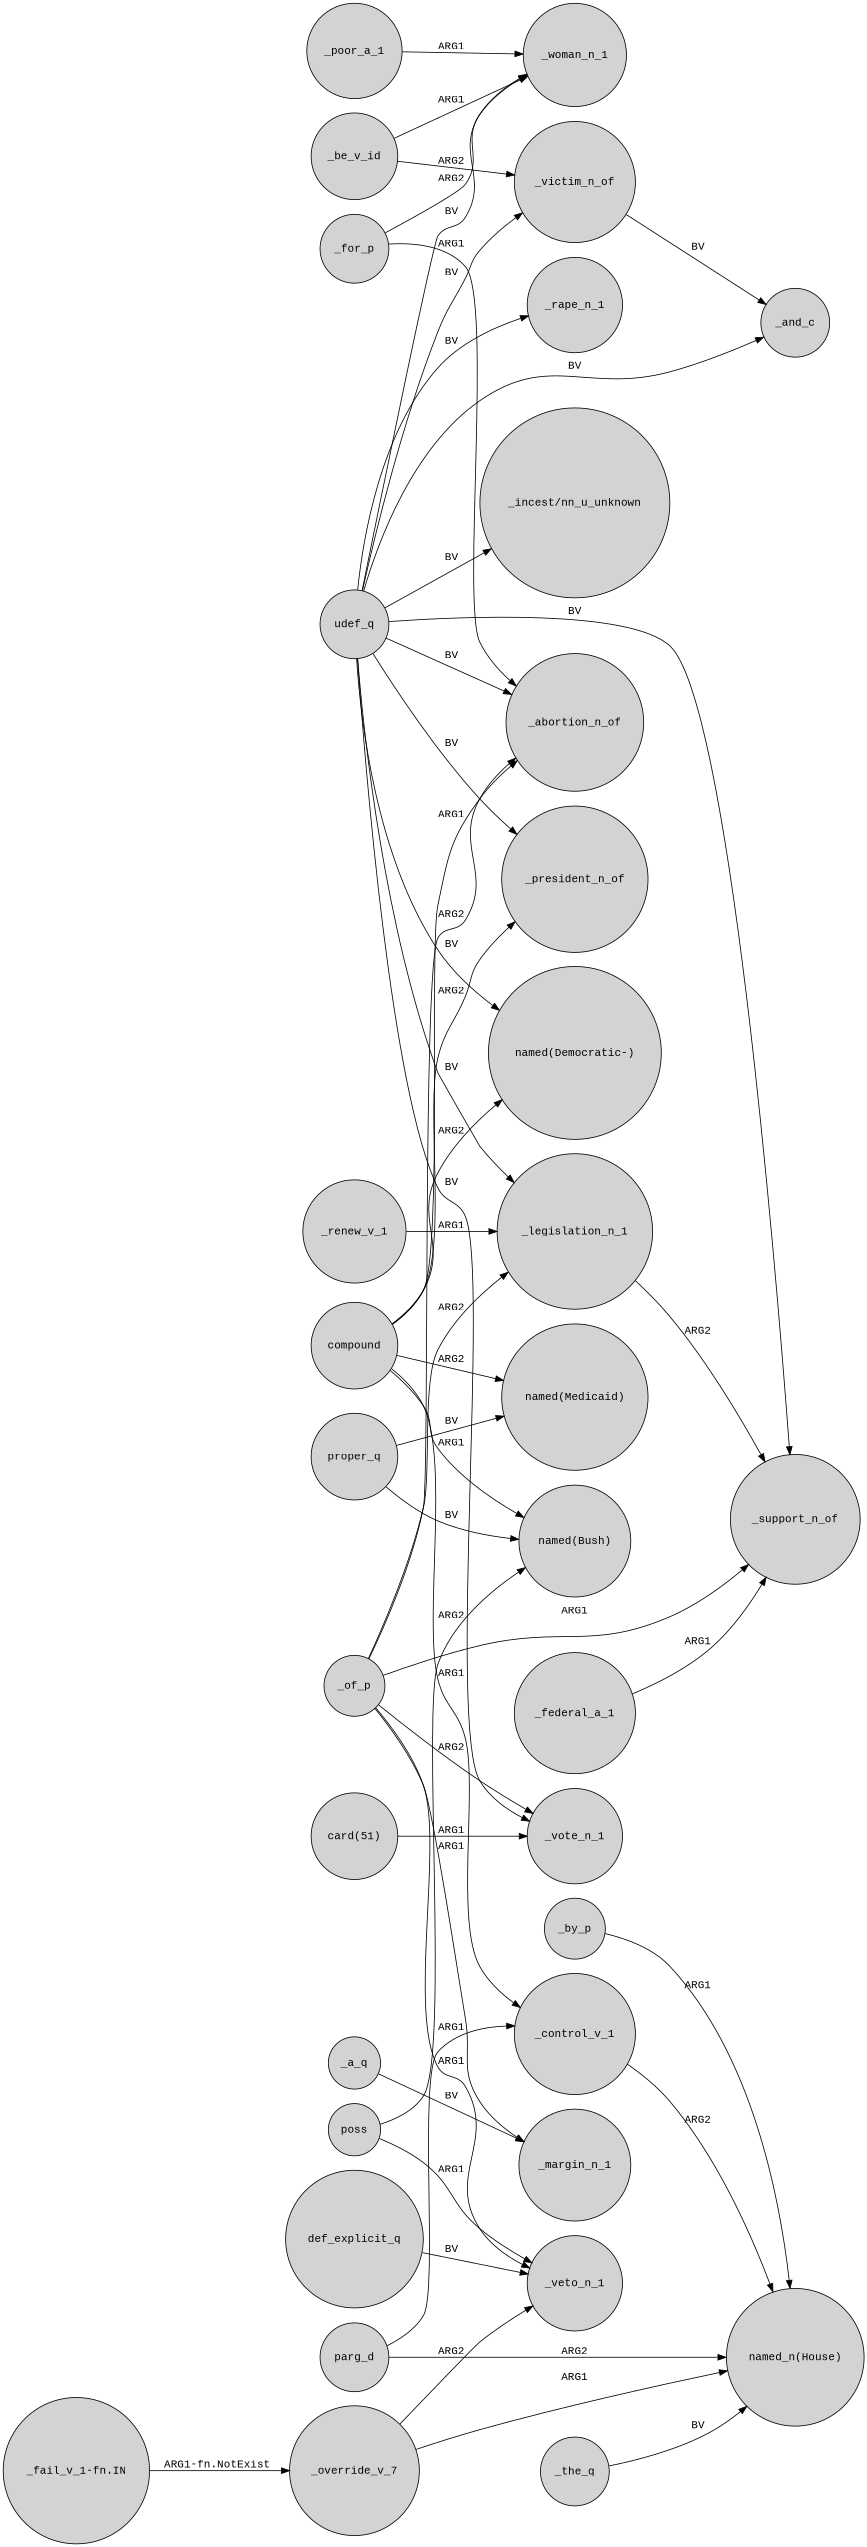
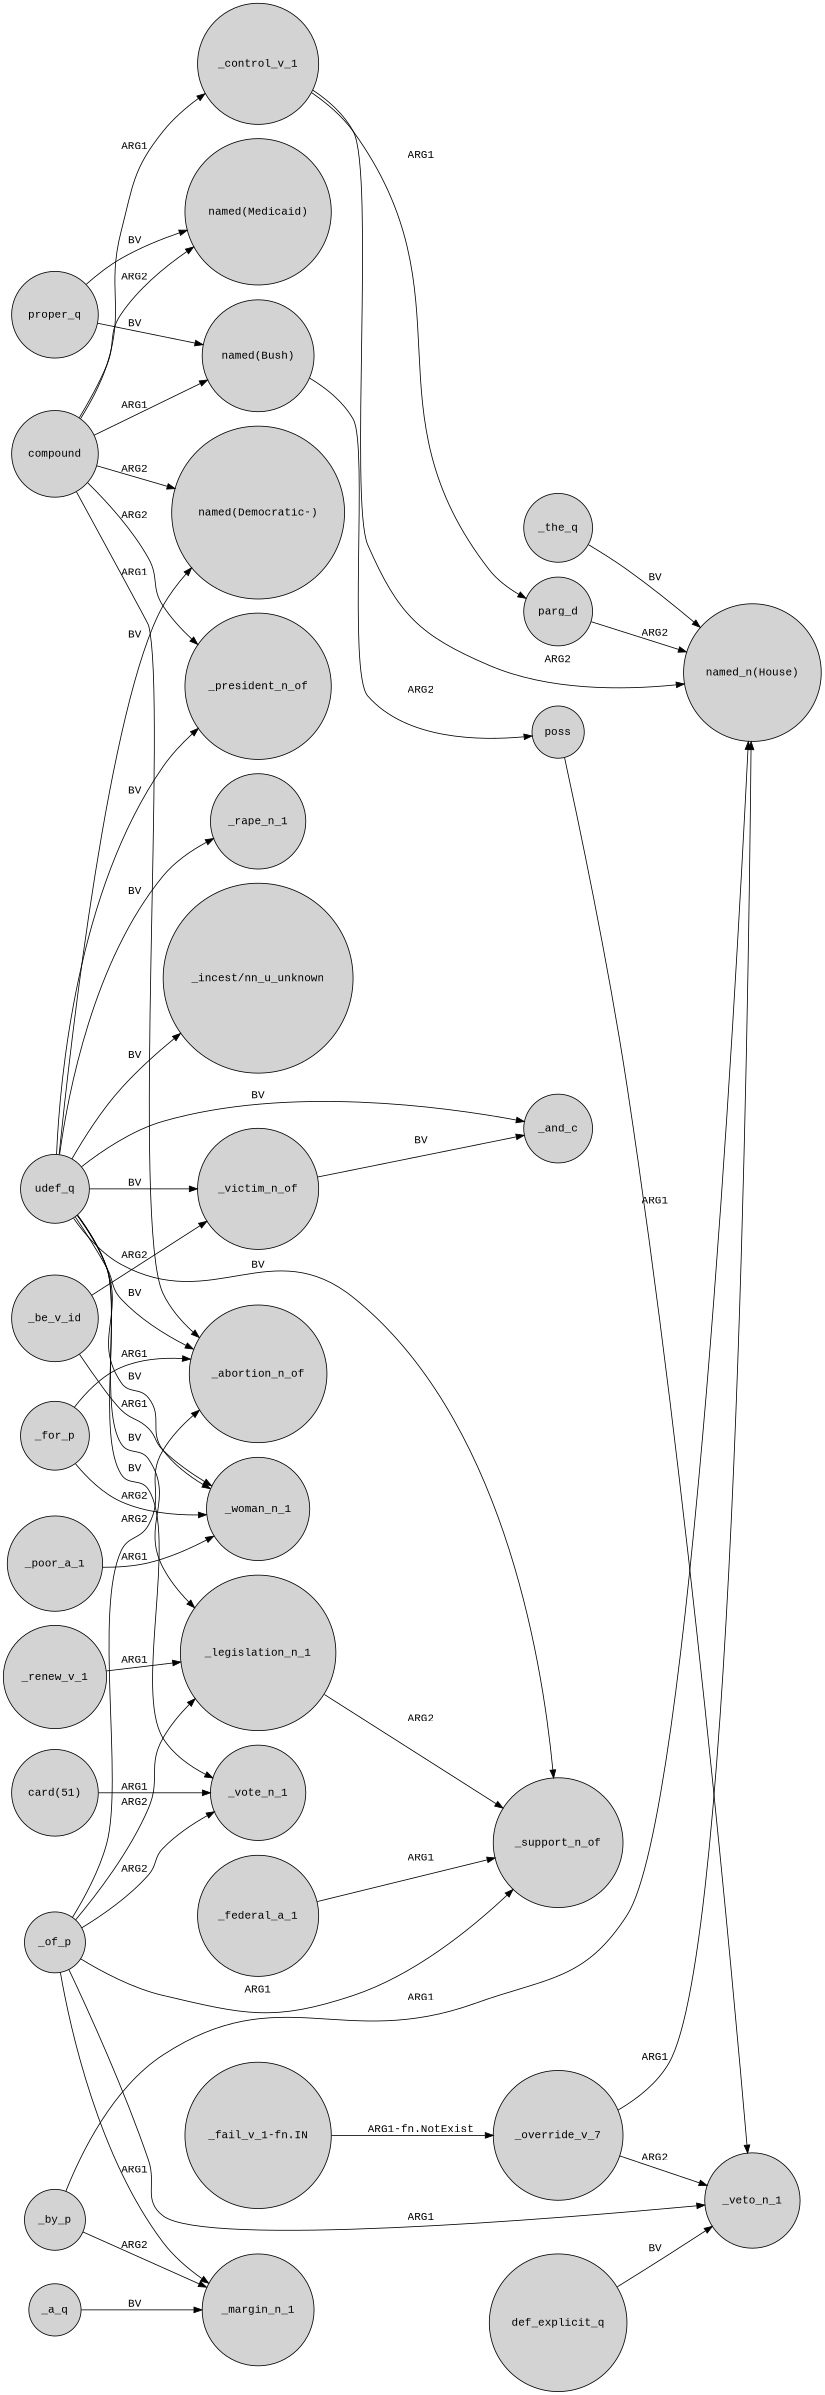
(434, 1875) -> (358, 611)
(429, 2179) -> (418, 342)
none -> (141, 2258)
